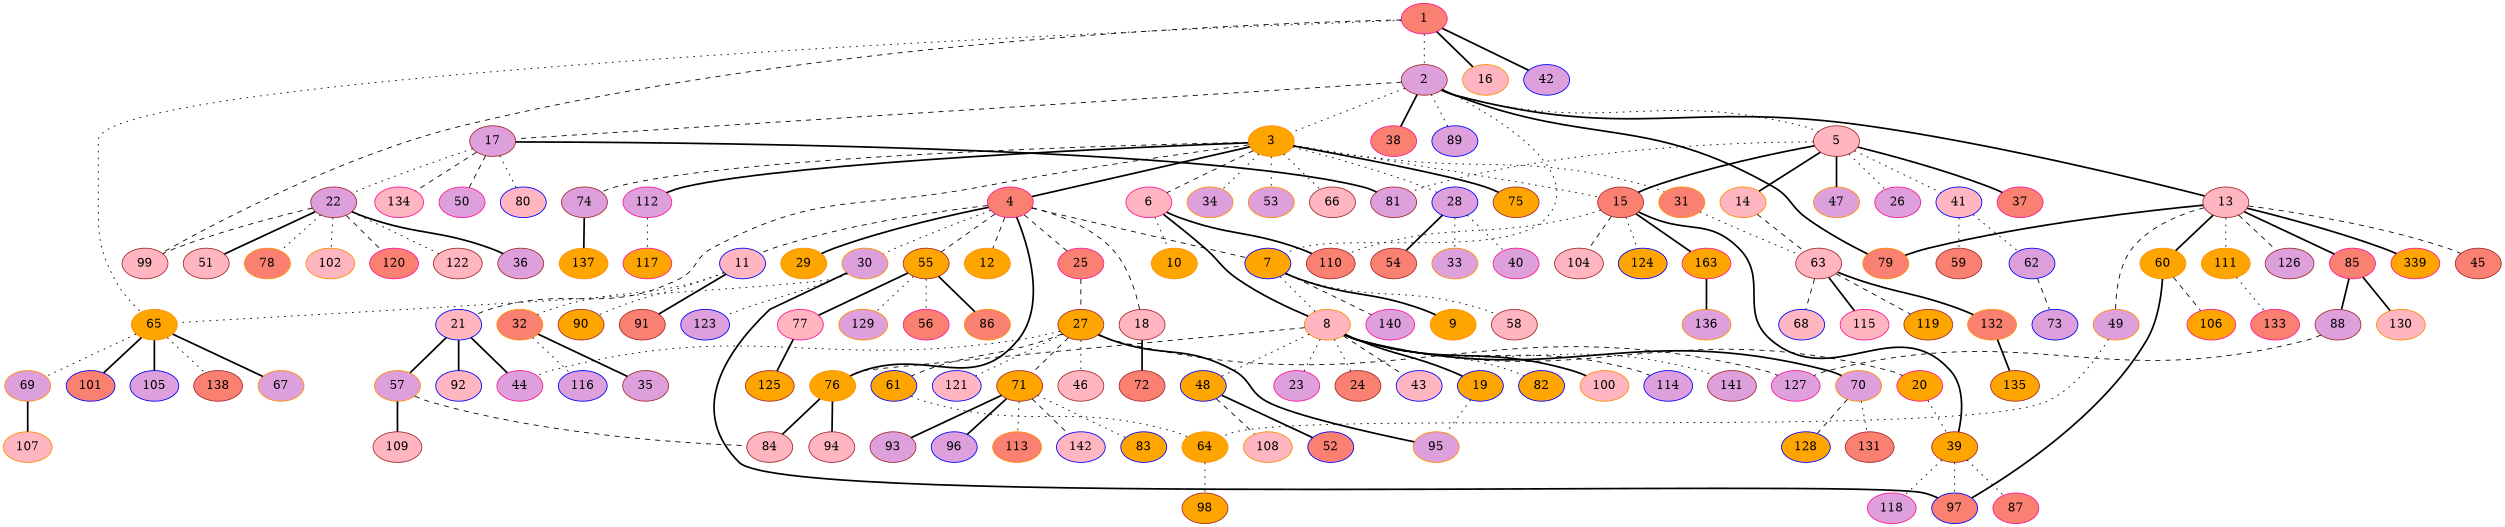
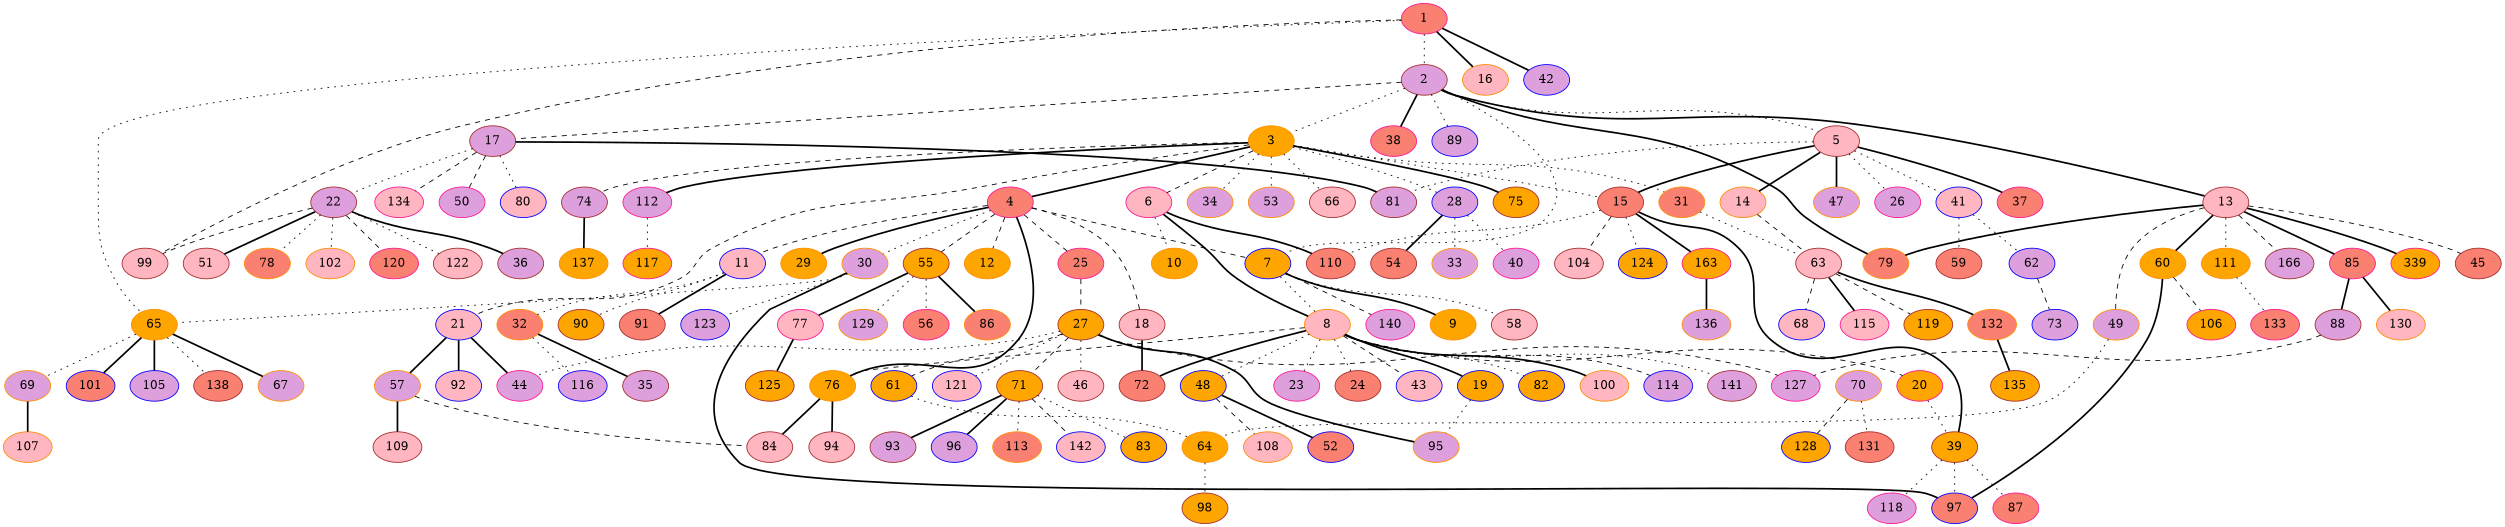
(2290, 264) -> (2290, 264)
(1593, 355) -> (1232, 351)
